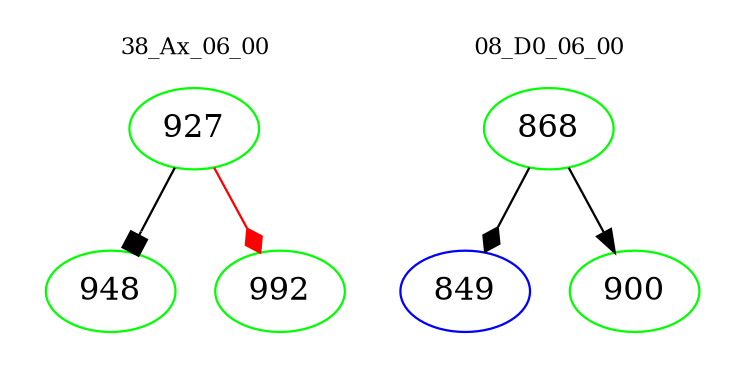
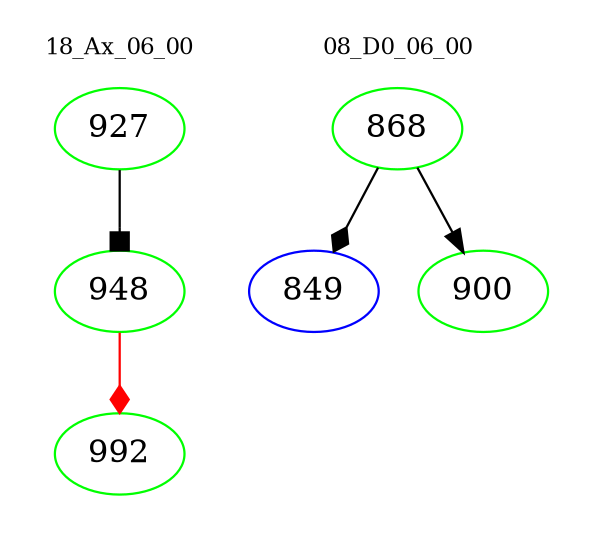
(195, 49) -> (120, 49)
(231, 198) -> (120, 359)
